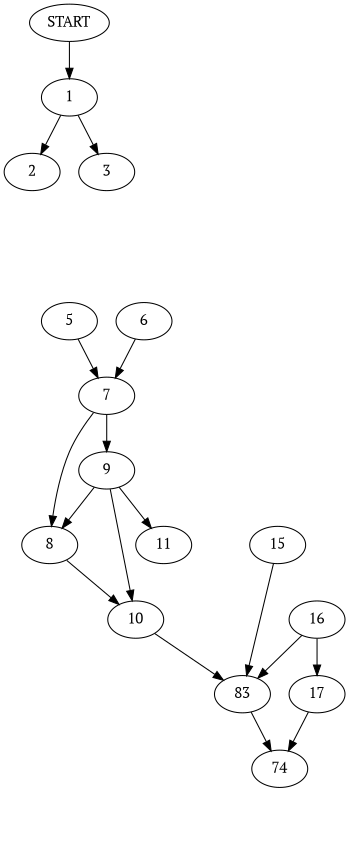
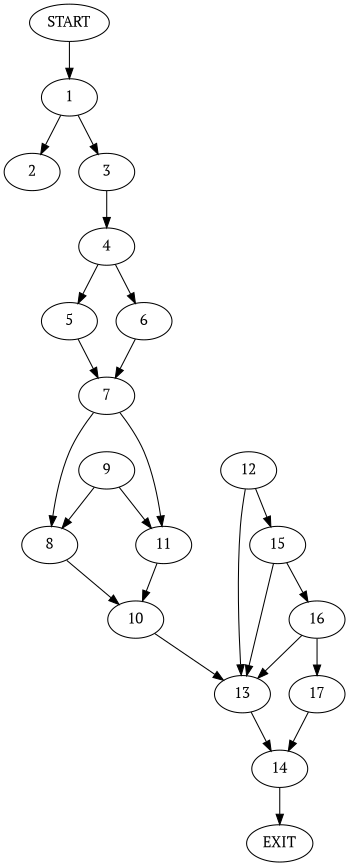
none -> (107, 247)
(107, 428) -> (148, 461)
none -> (249, 470)
(120, 540) -> (152, 577)
none -> (295, 578)
(242, 694) -> (242, 694)
(280, 769) -> (280, 769)
none -> (280, 843)
